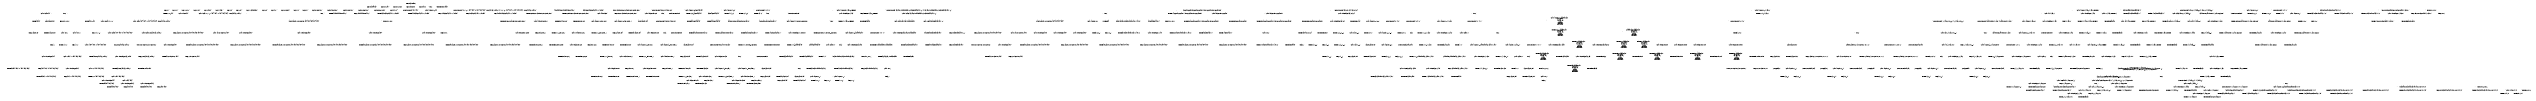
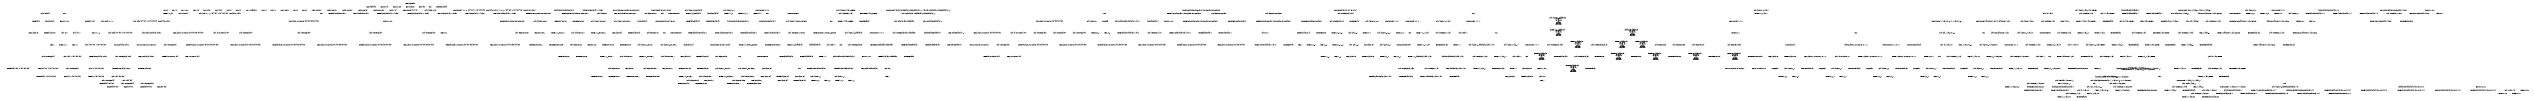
(934, 45) -> (933, 45)
